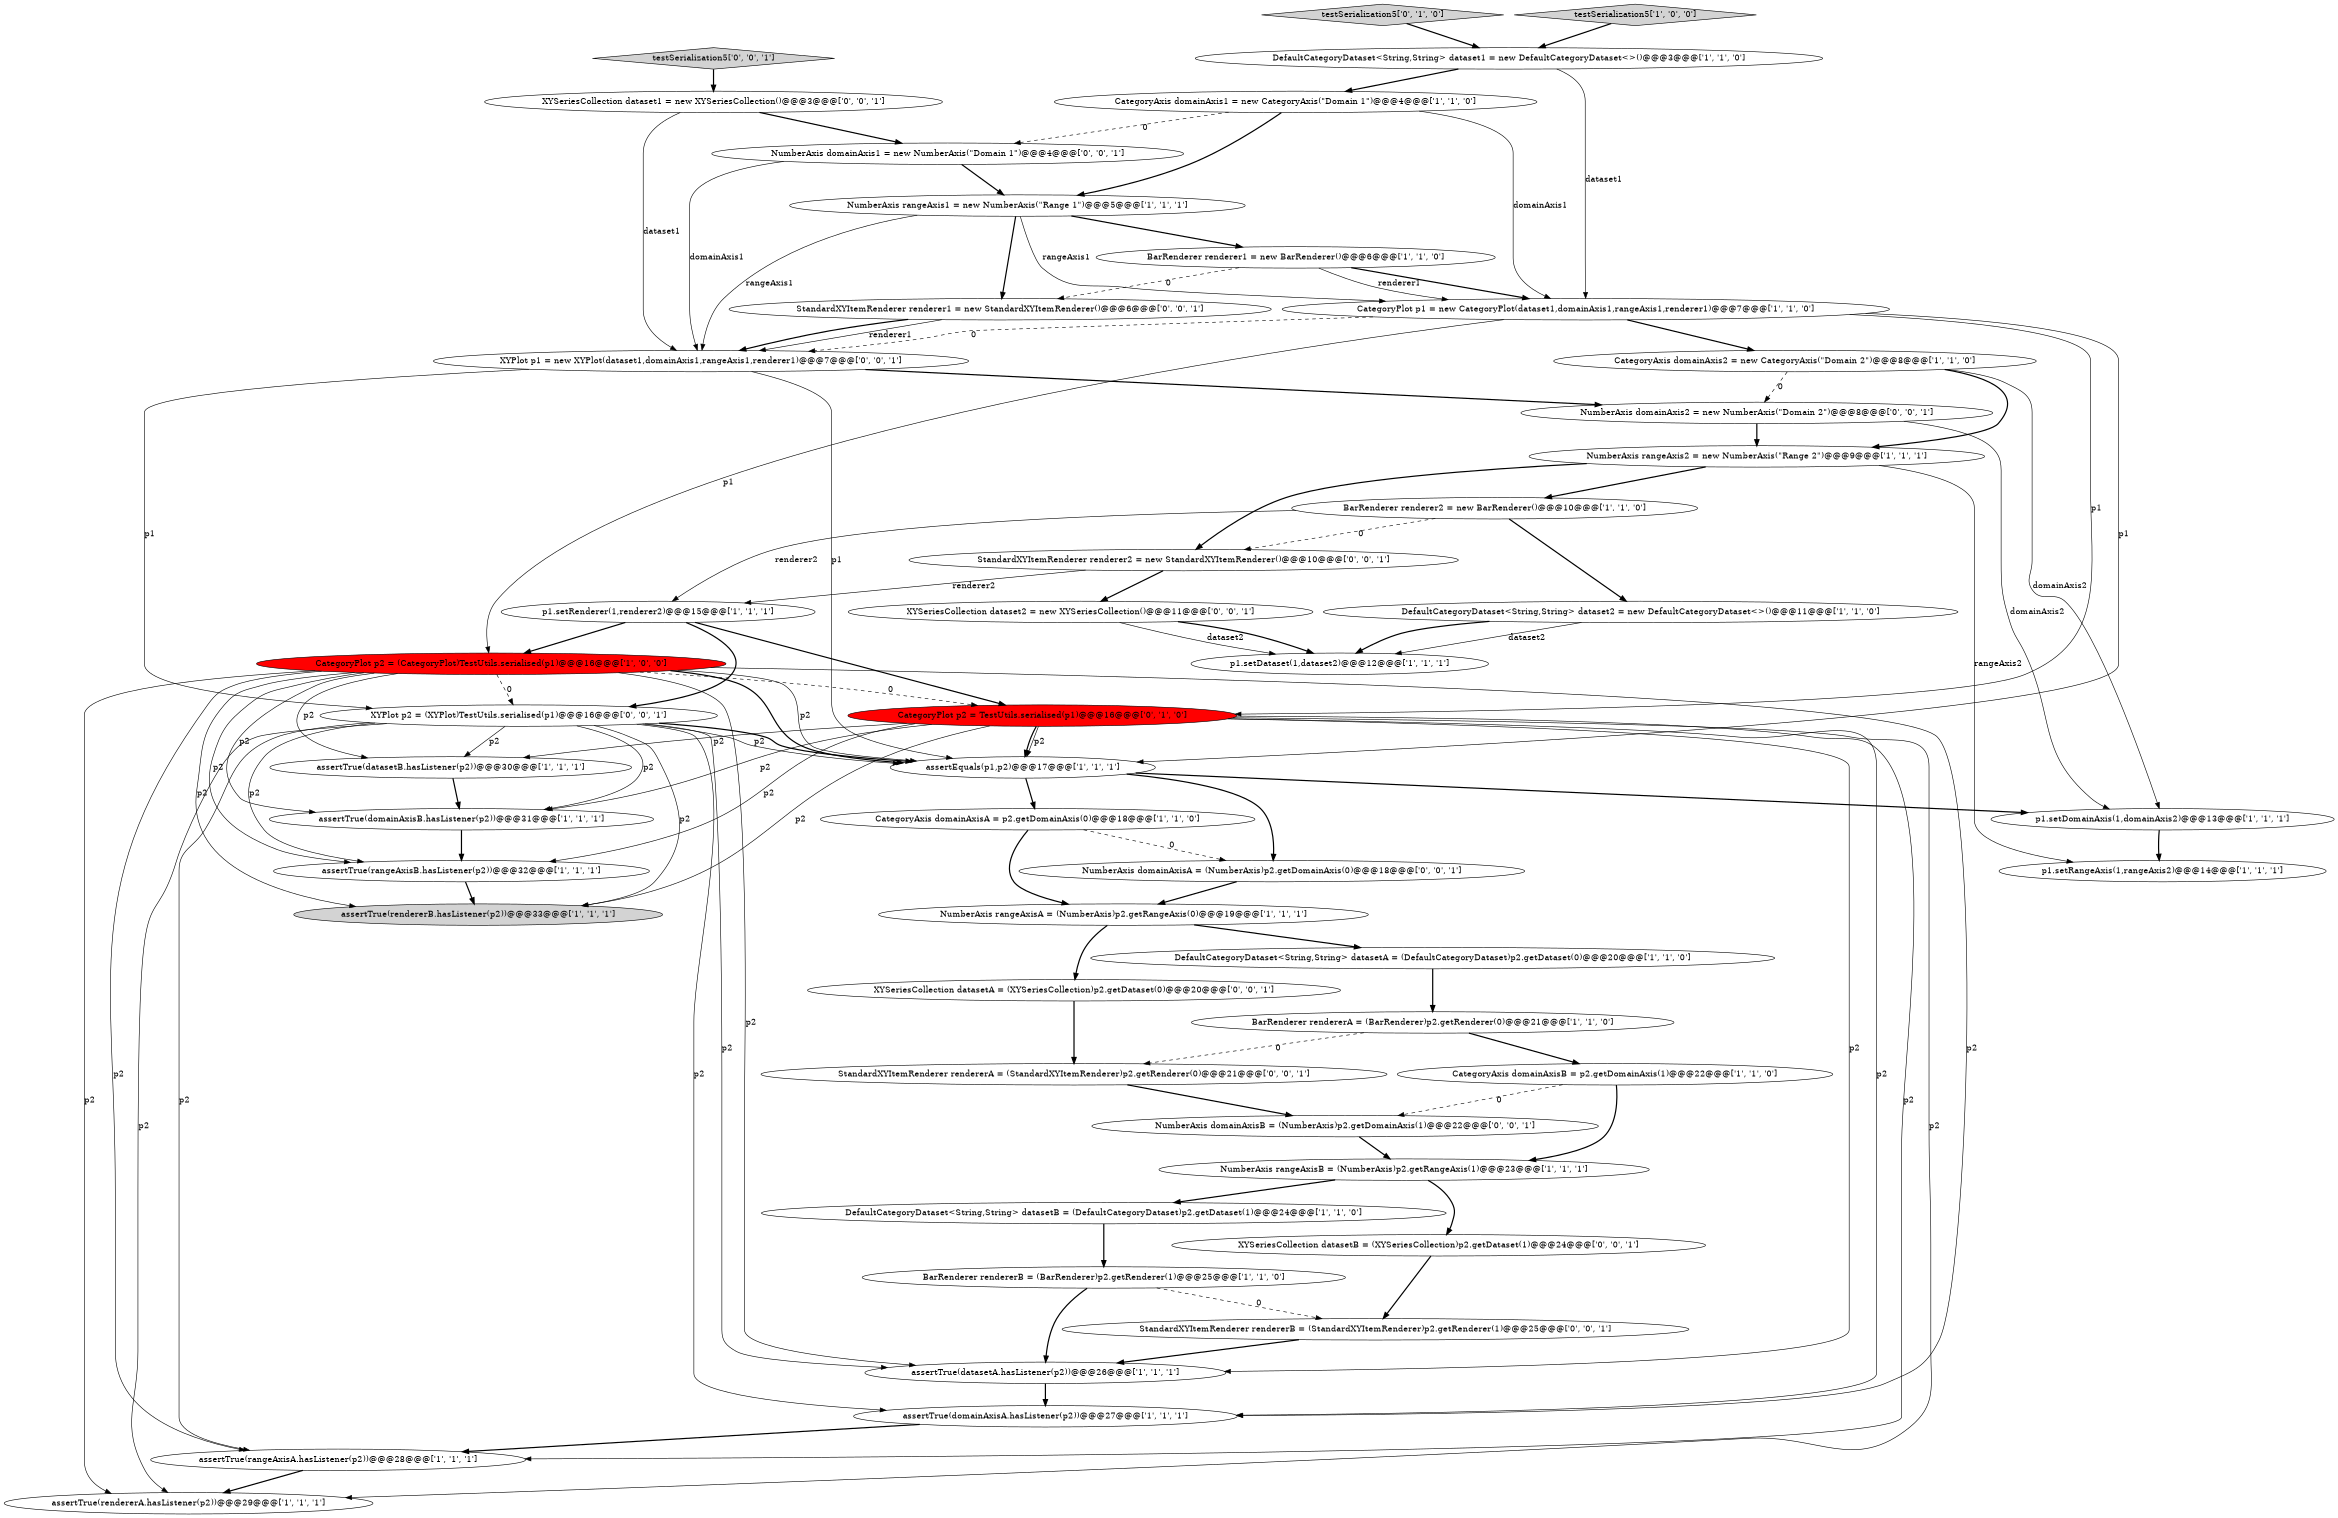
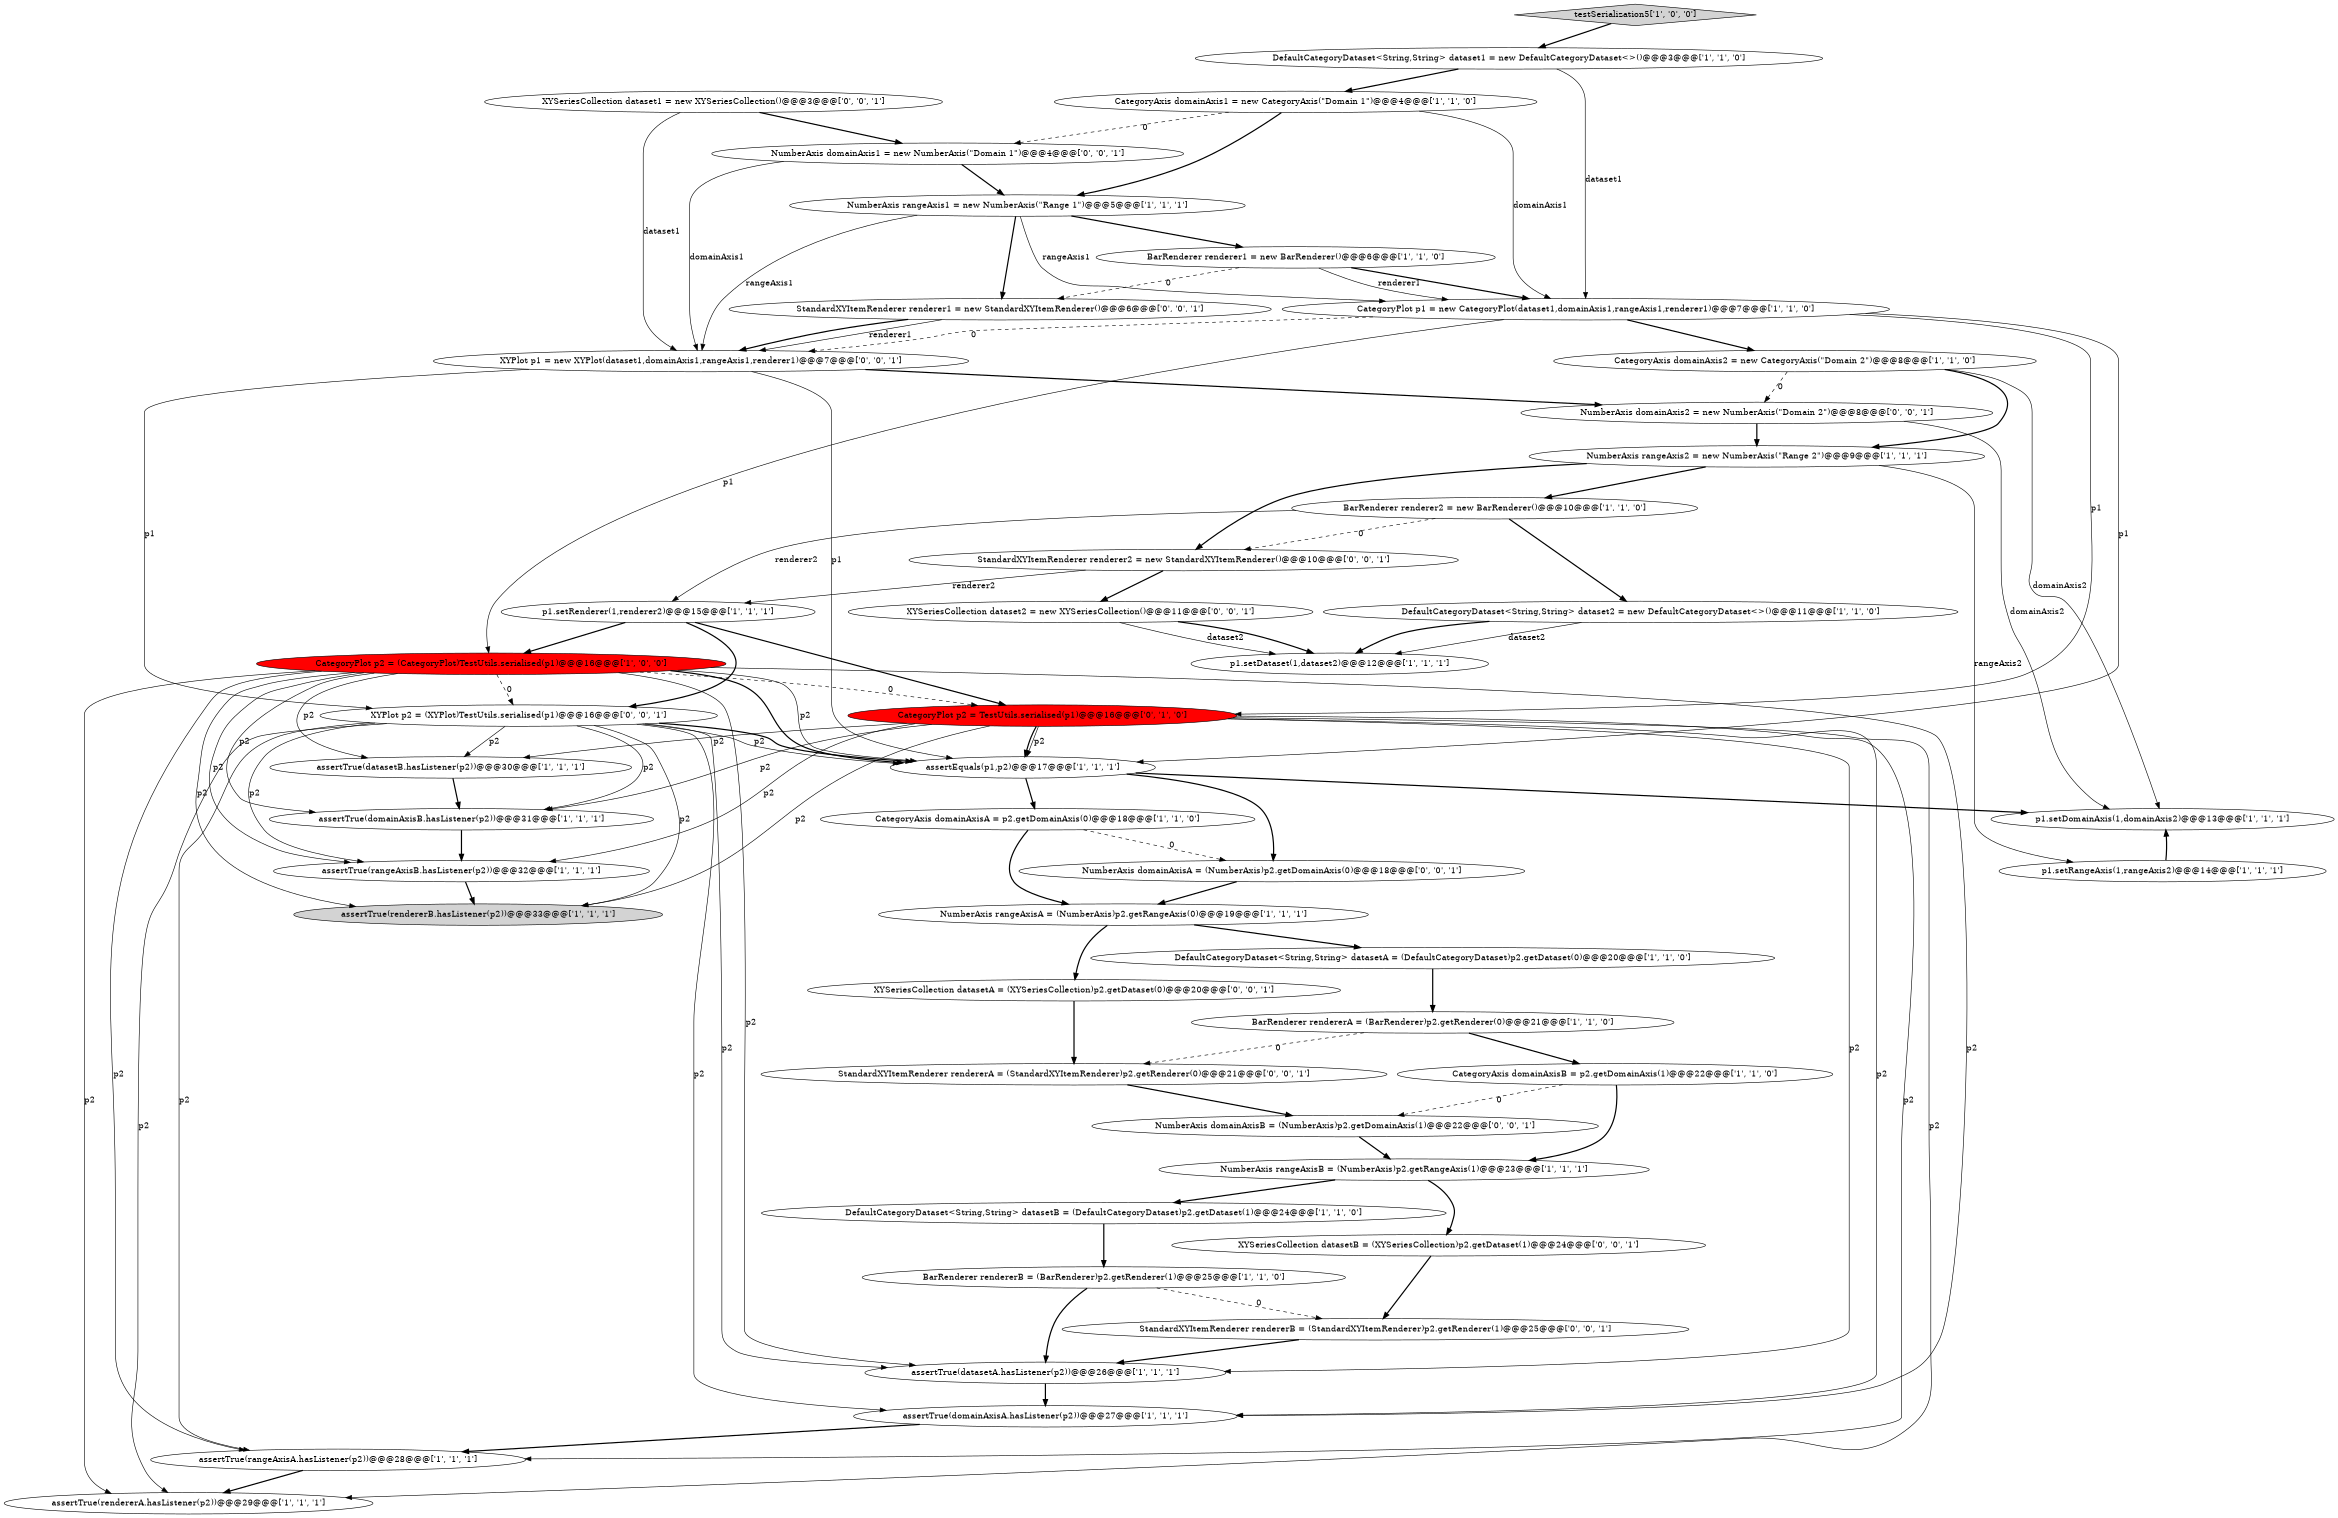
(1383, 15) -> none
(714, 58) -> none
(2159, 842) -> (2167, 848)
